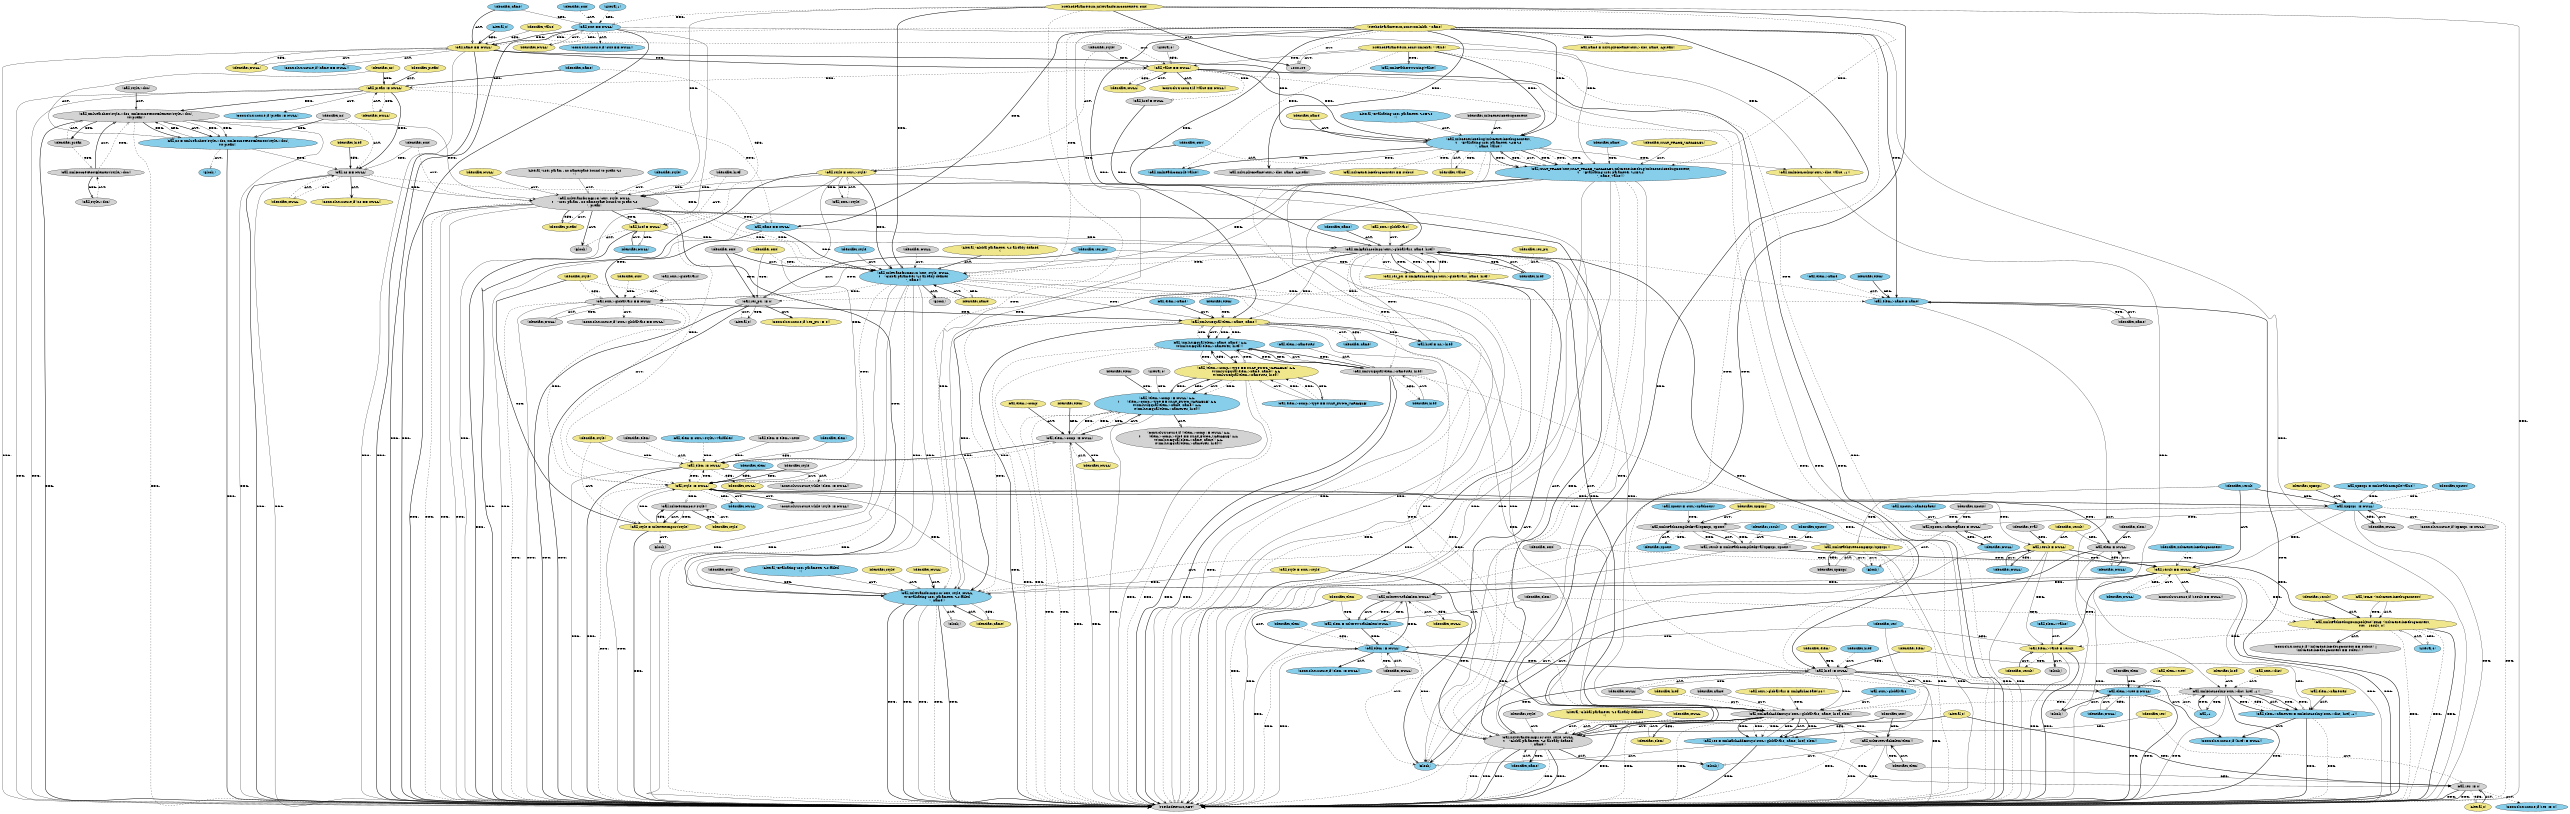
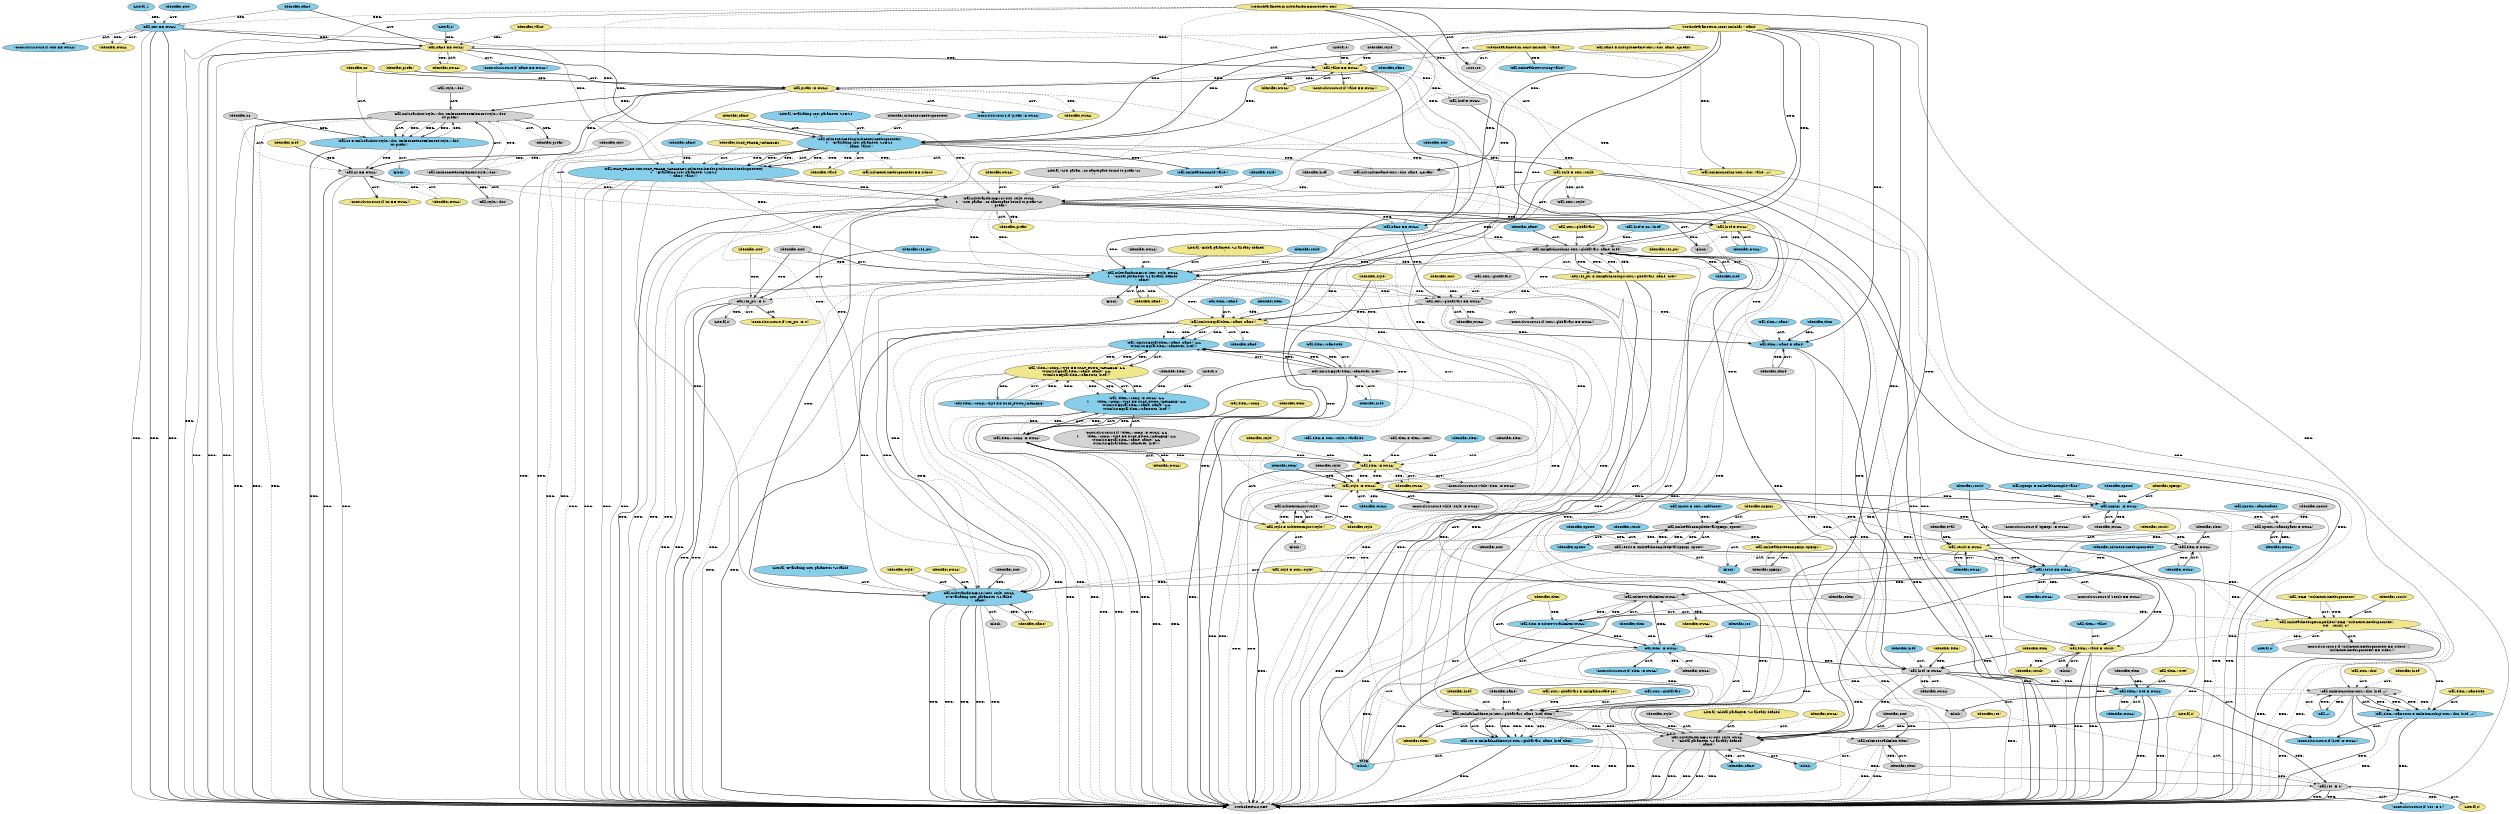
(1325, 326) -> (1506, 334)
none -> (1685, 539)
(2173, 570) -> (2053, 570)
